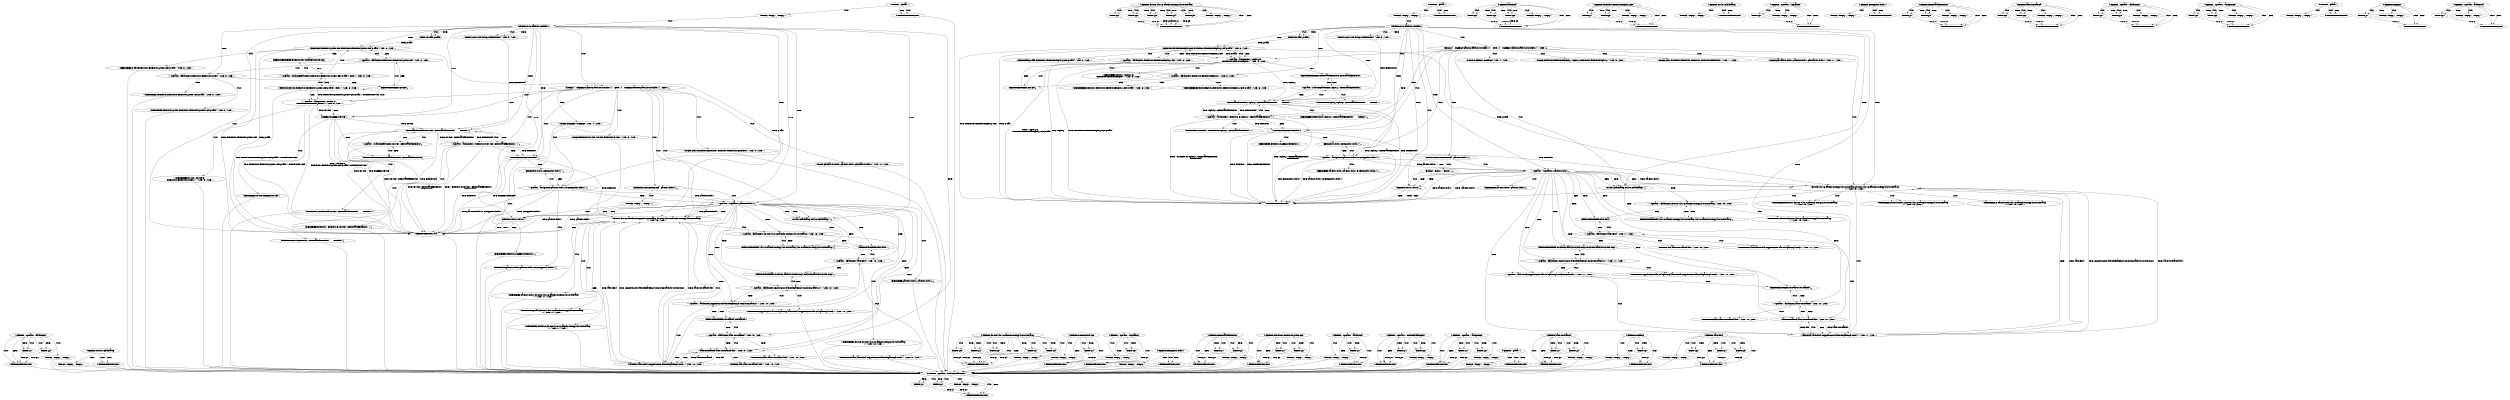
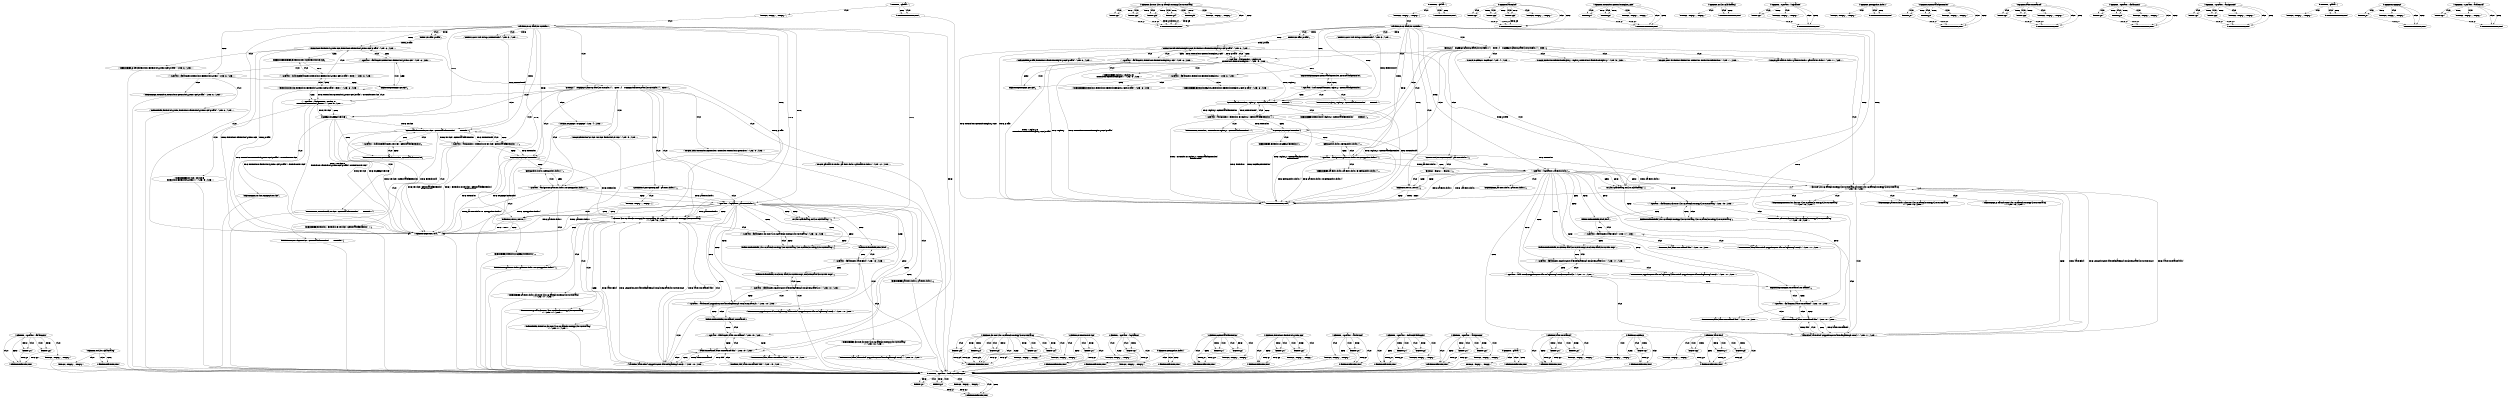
(733, 359) -> (726, 360)
